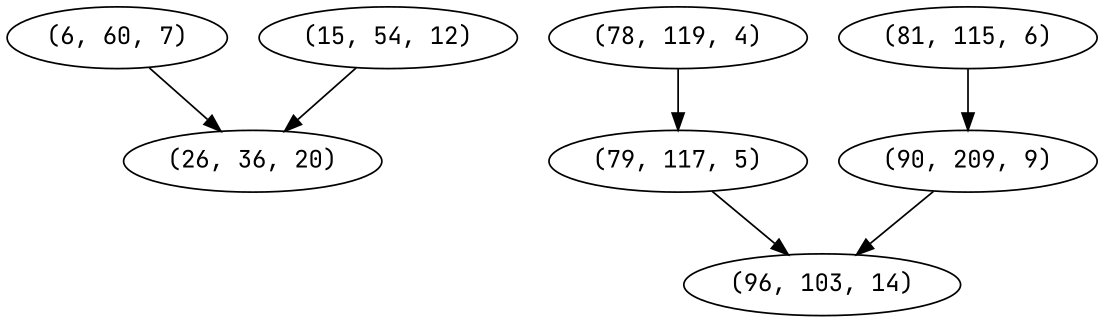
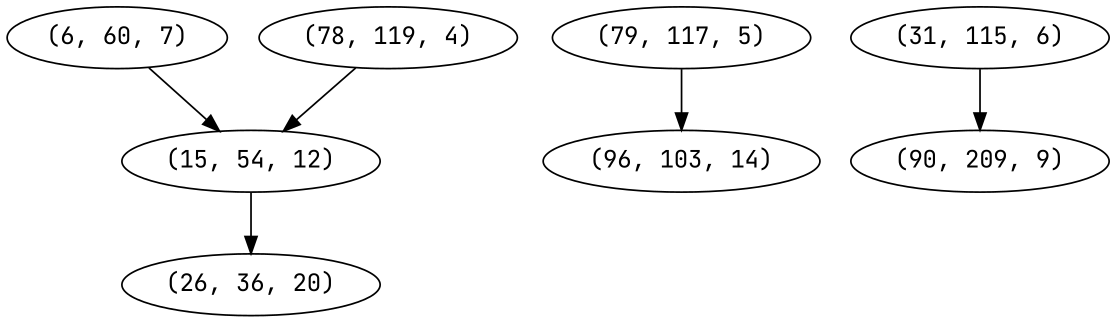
(968, 38) -> (980, 38)
(678, 91) -> (326, 94)
(178, 94) -> (178, 94)
(902, 217) -> none
